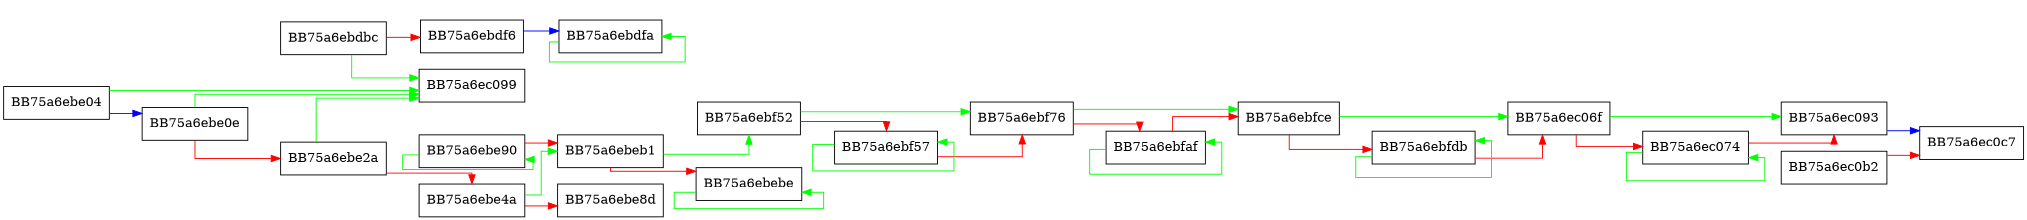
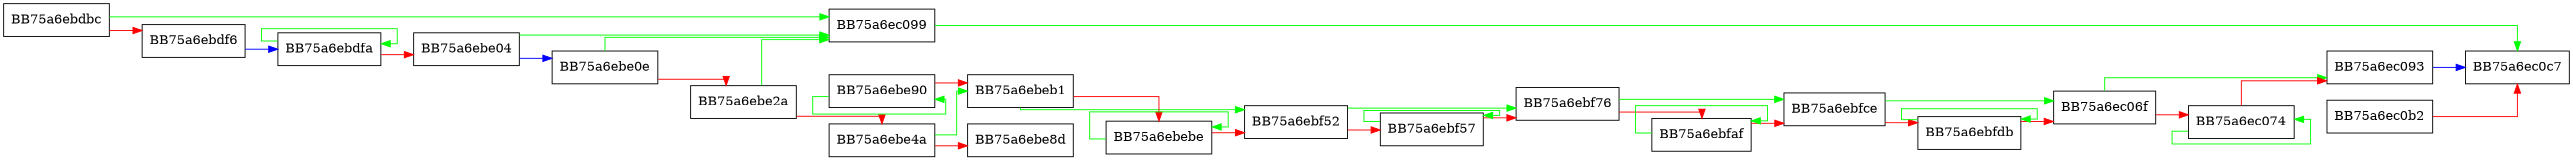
none -> (1734, 26)
none -> (393, 55)
none -> (1224, 133)
